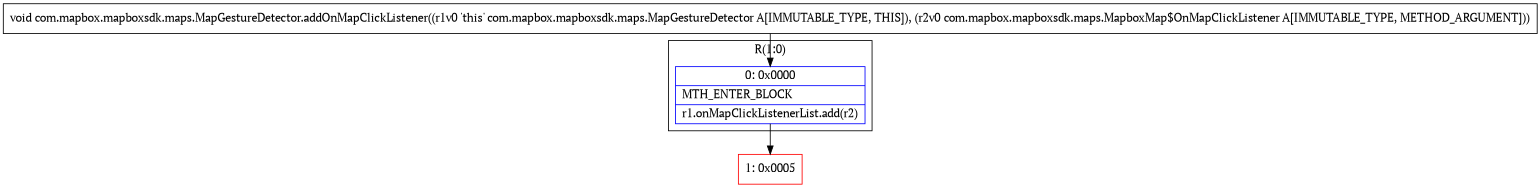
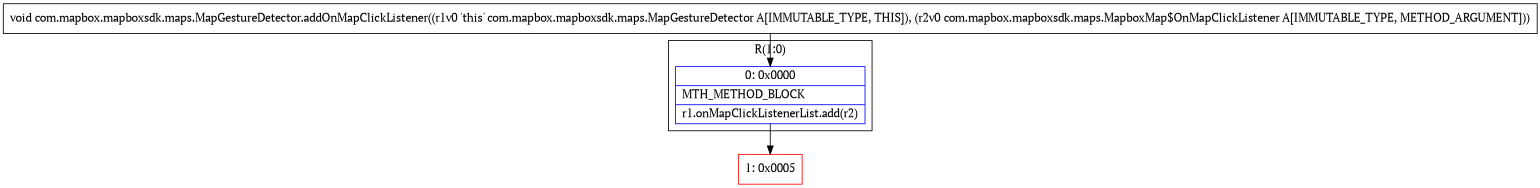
(737, 95) -> (743, 95)
